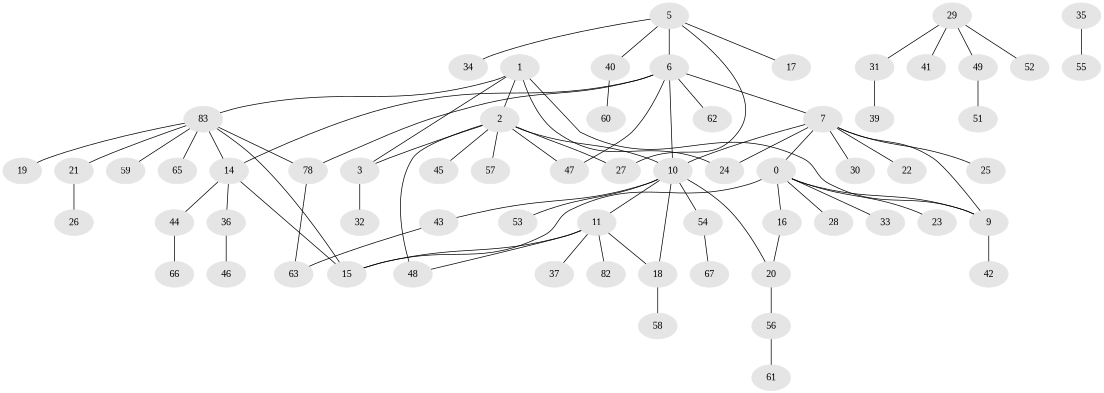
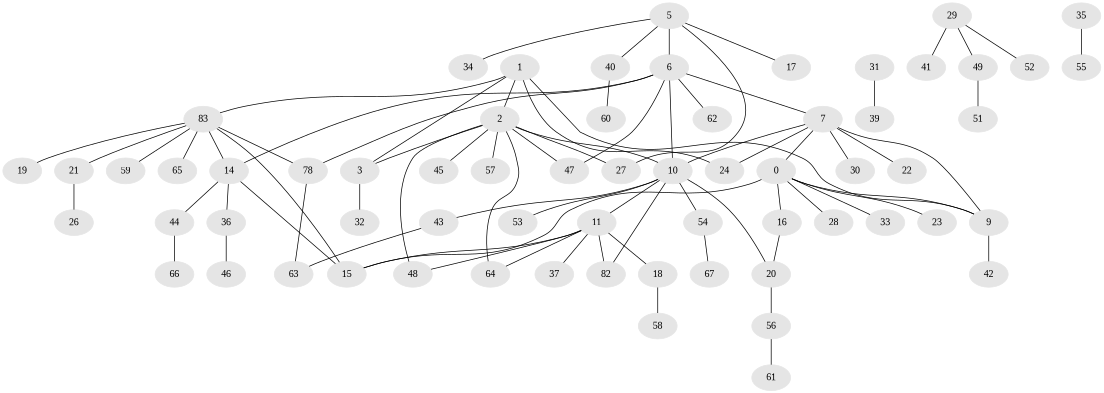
(913, 42) -> none
(986, 171) -> none
(665, 223) -> (639, 223)
none -> (490, 274)
